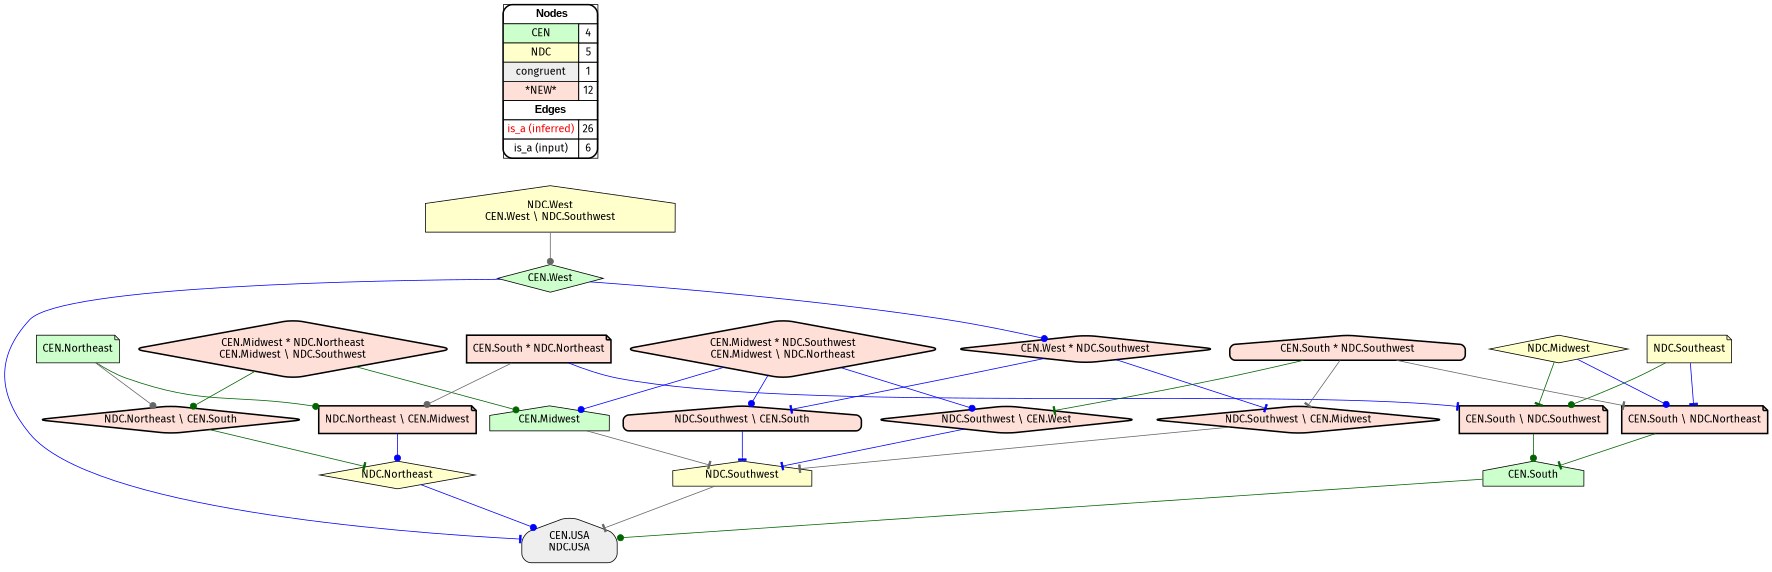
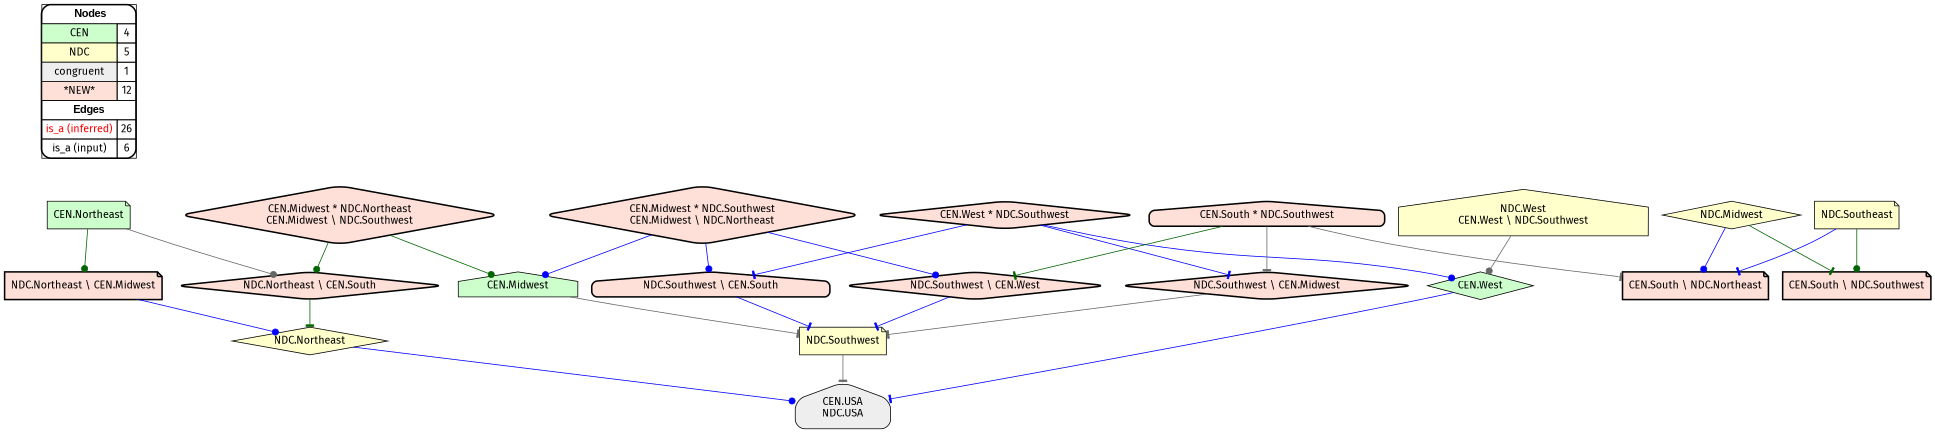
(816, 303) -> (1245, 256)
(539, 349) -> none
(742, 475) -> (843, 341)
(1533, 475) -> none
